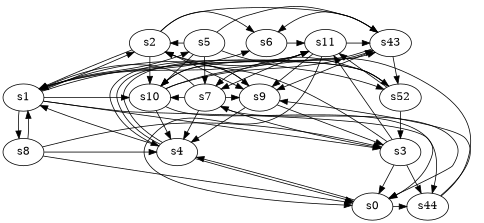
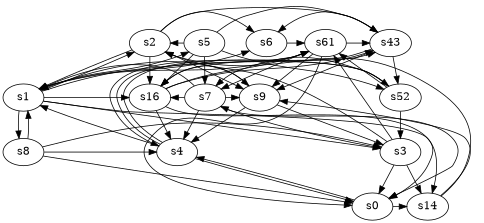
(325, 43) -> (325, 43)
(150, 98) -> (150, 98)
(428, 207) -> (428, 207)
